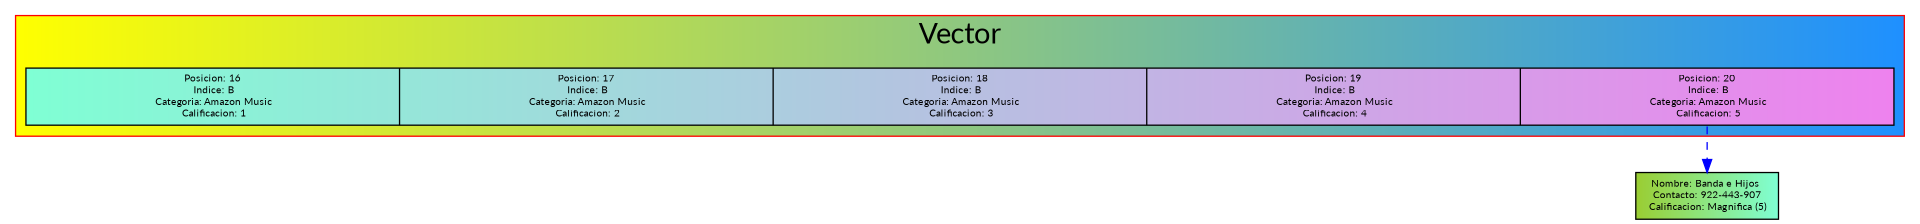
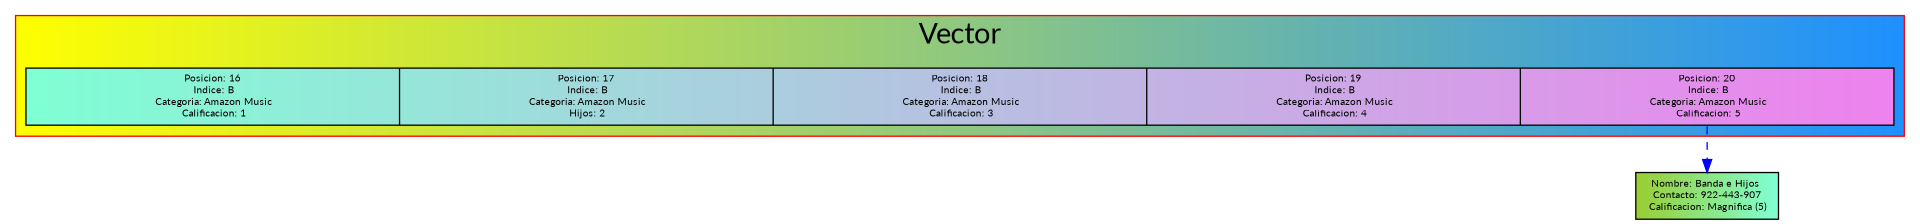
(586, 114) -> (586, 114)
